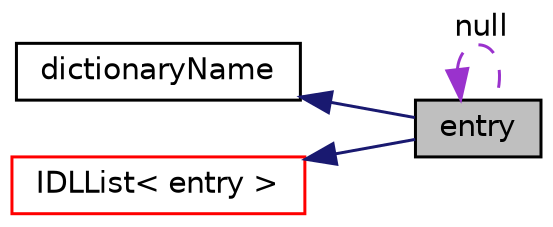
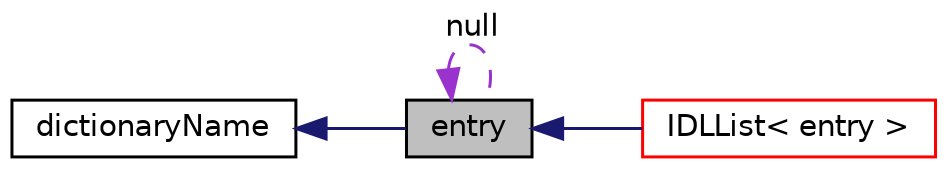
(375, 147) -> (603, 129)
